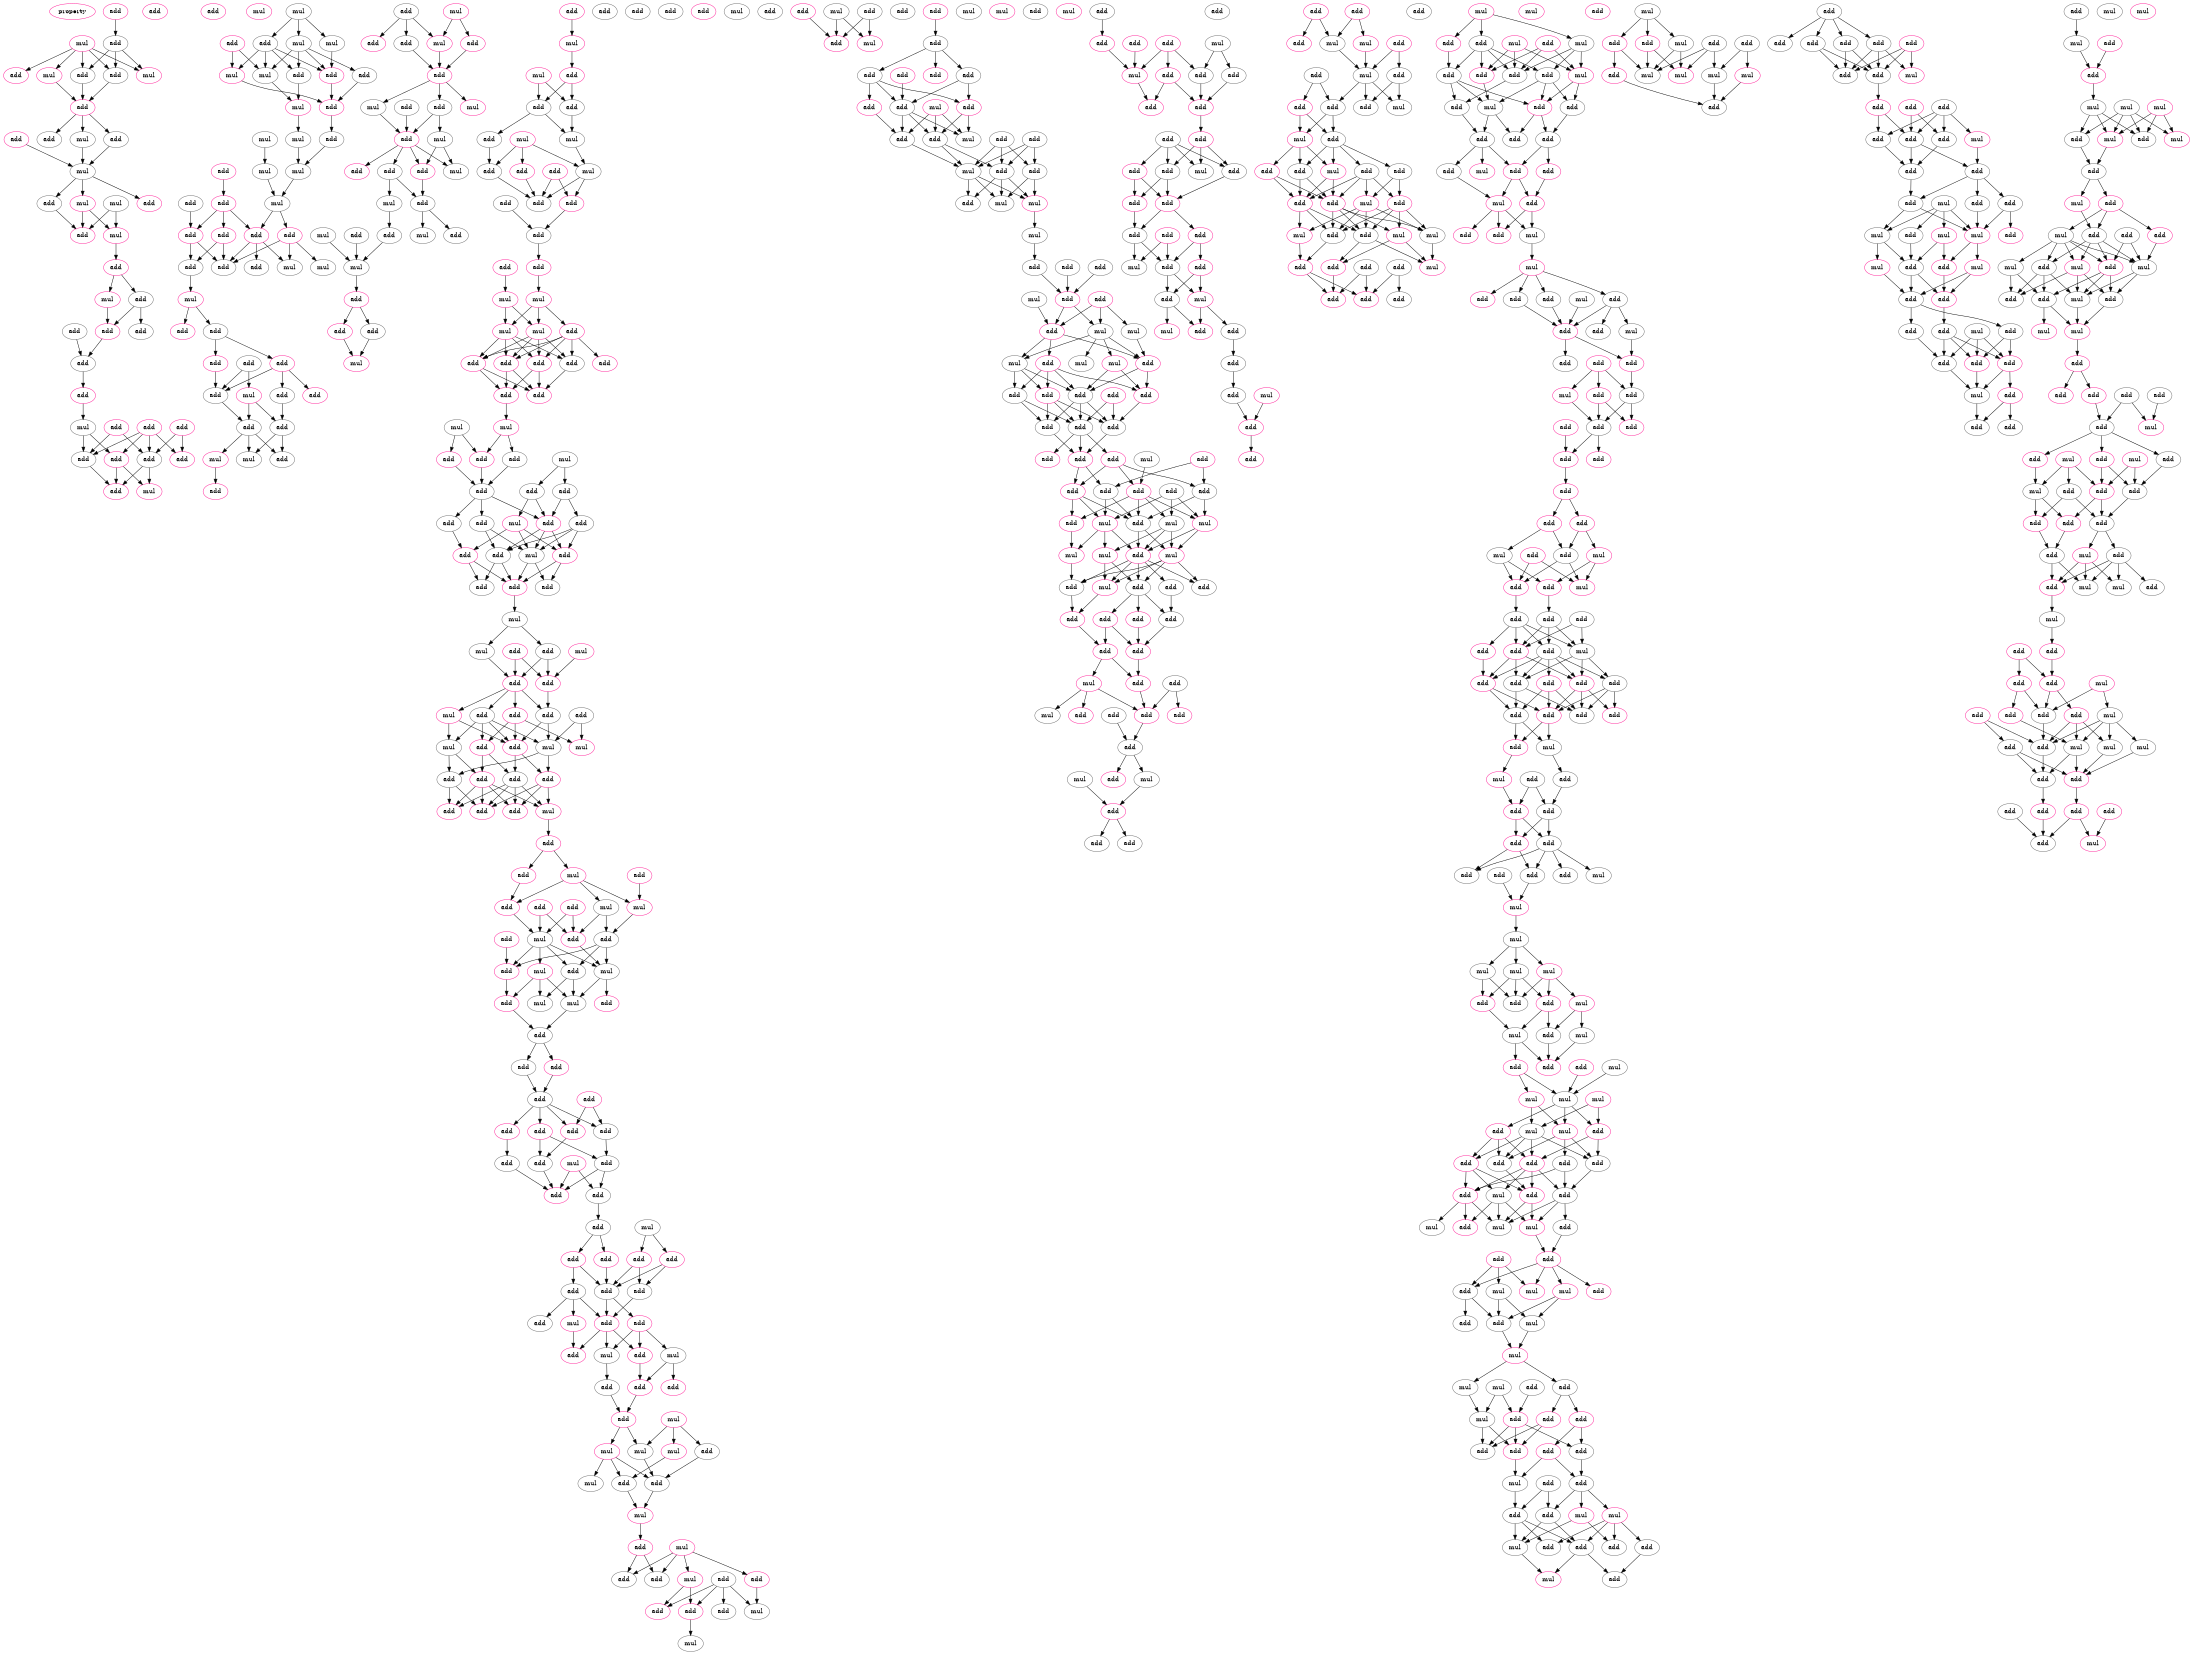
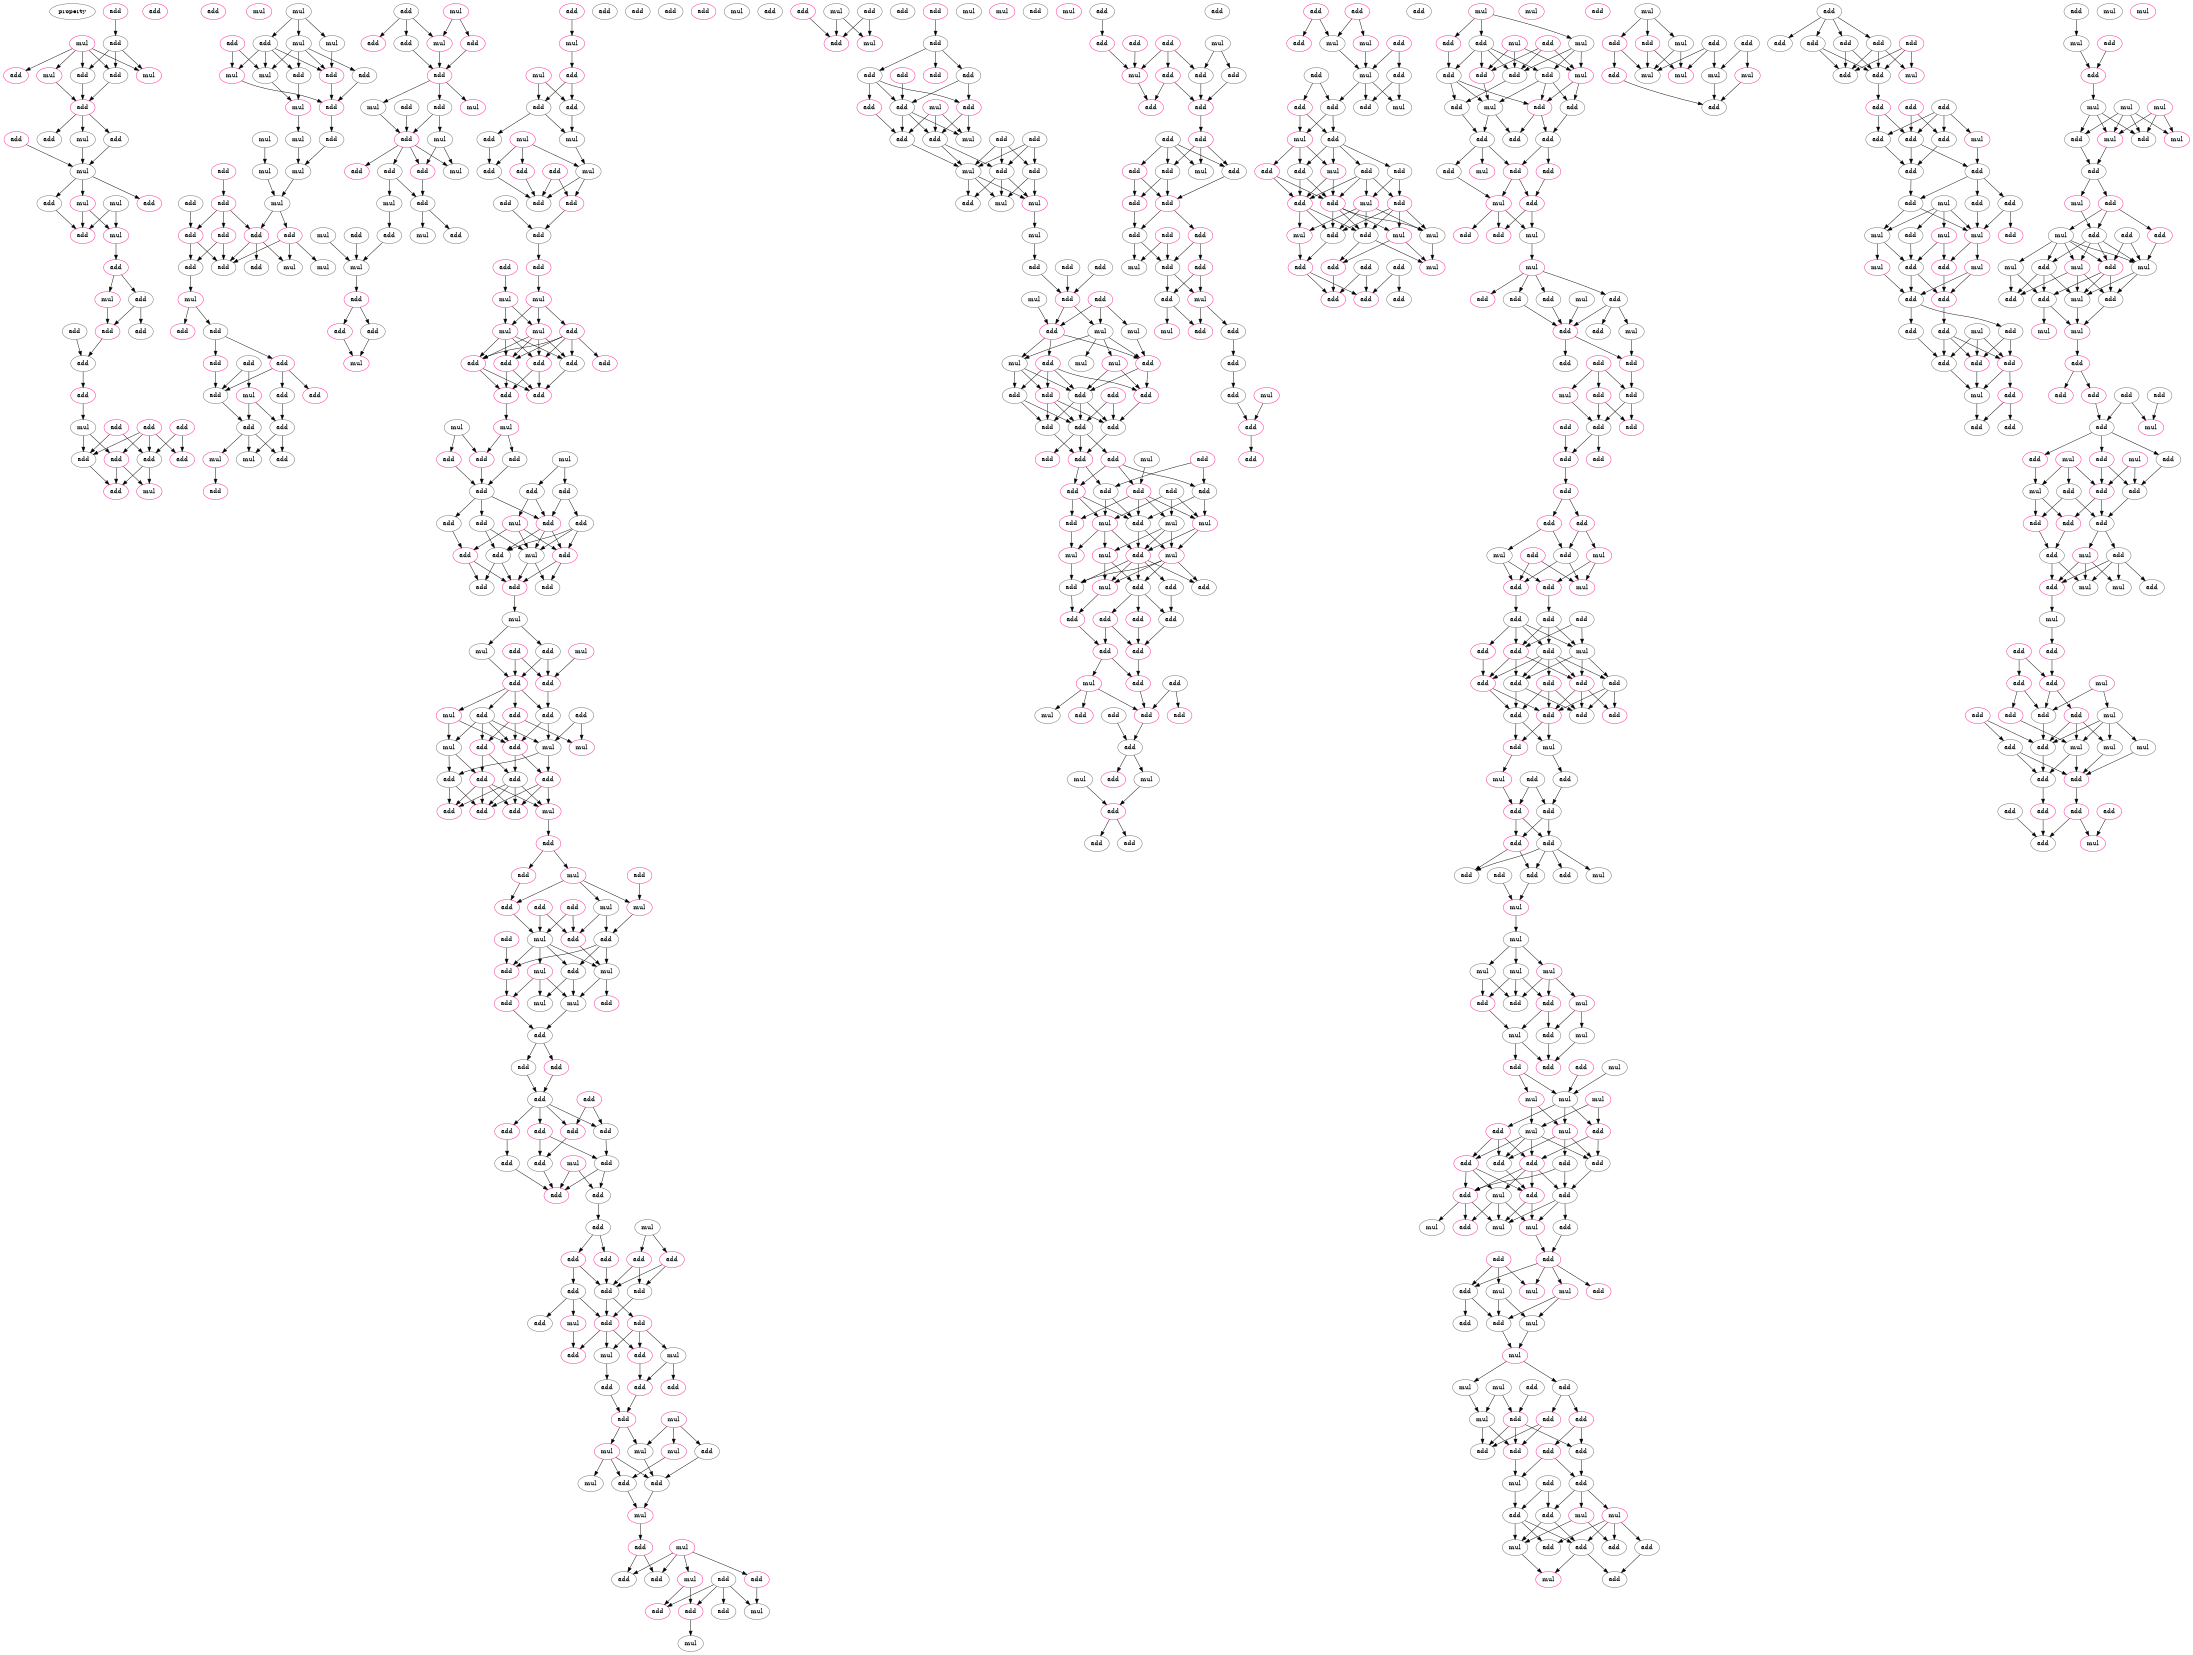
(72, 12) -> (72, 12)
